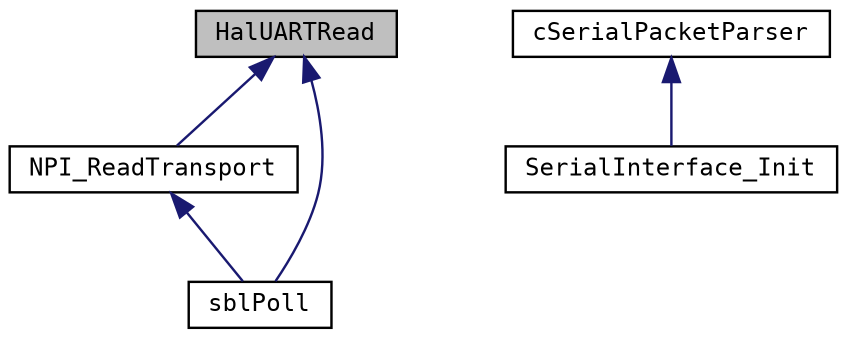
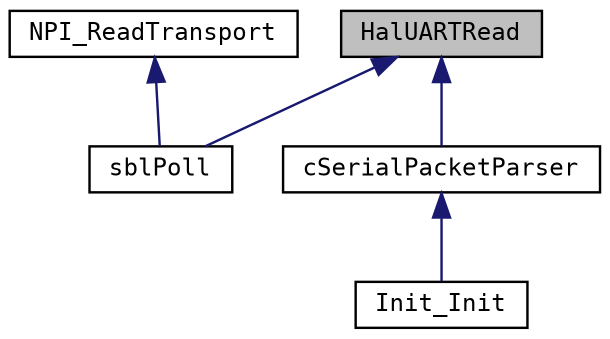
(216, 110) -> (442, 114)
(671, 169) -> (442, 305)
